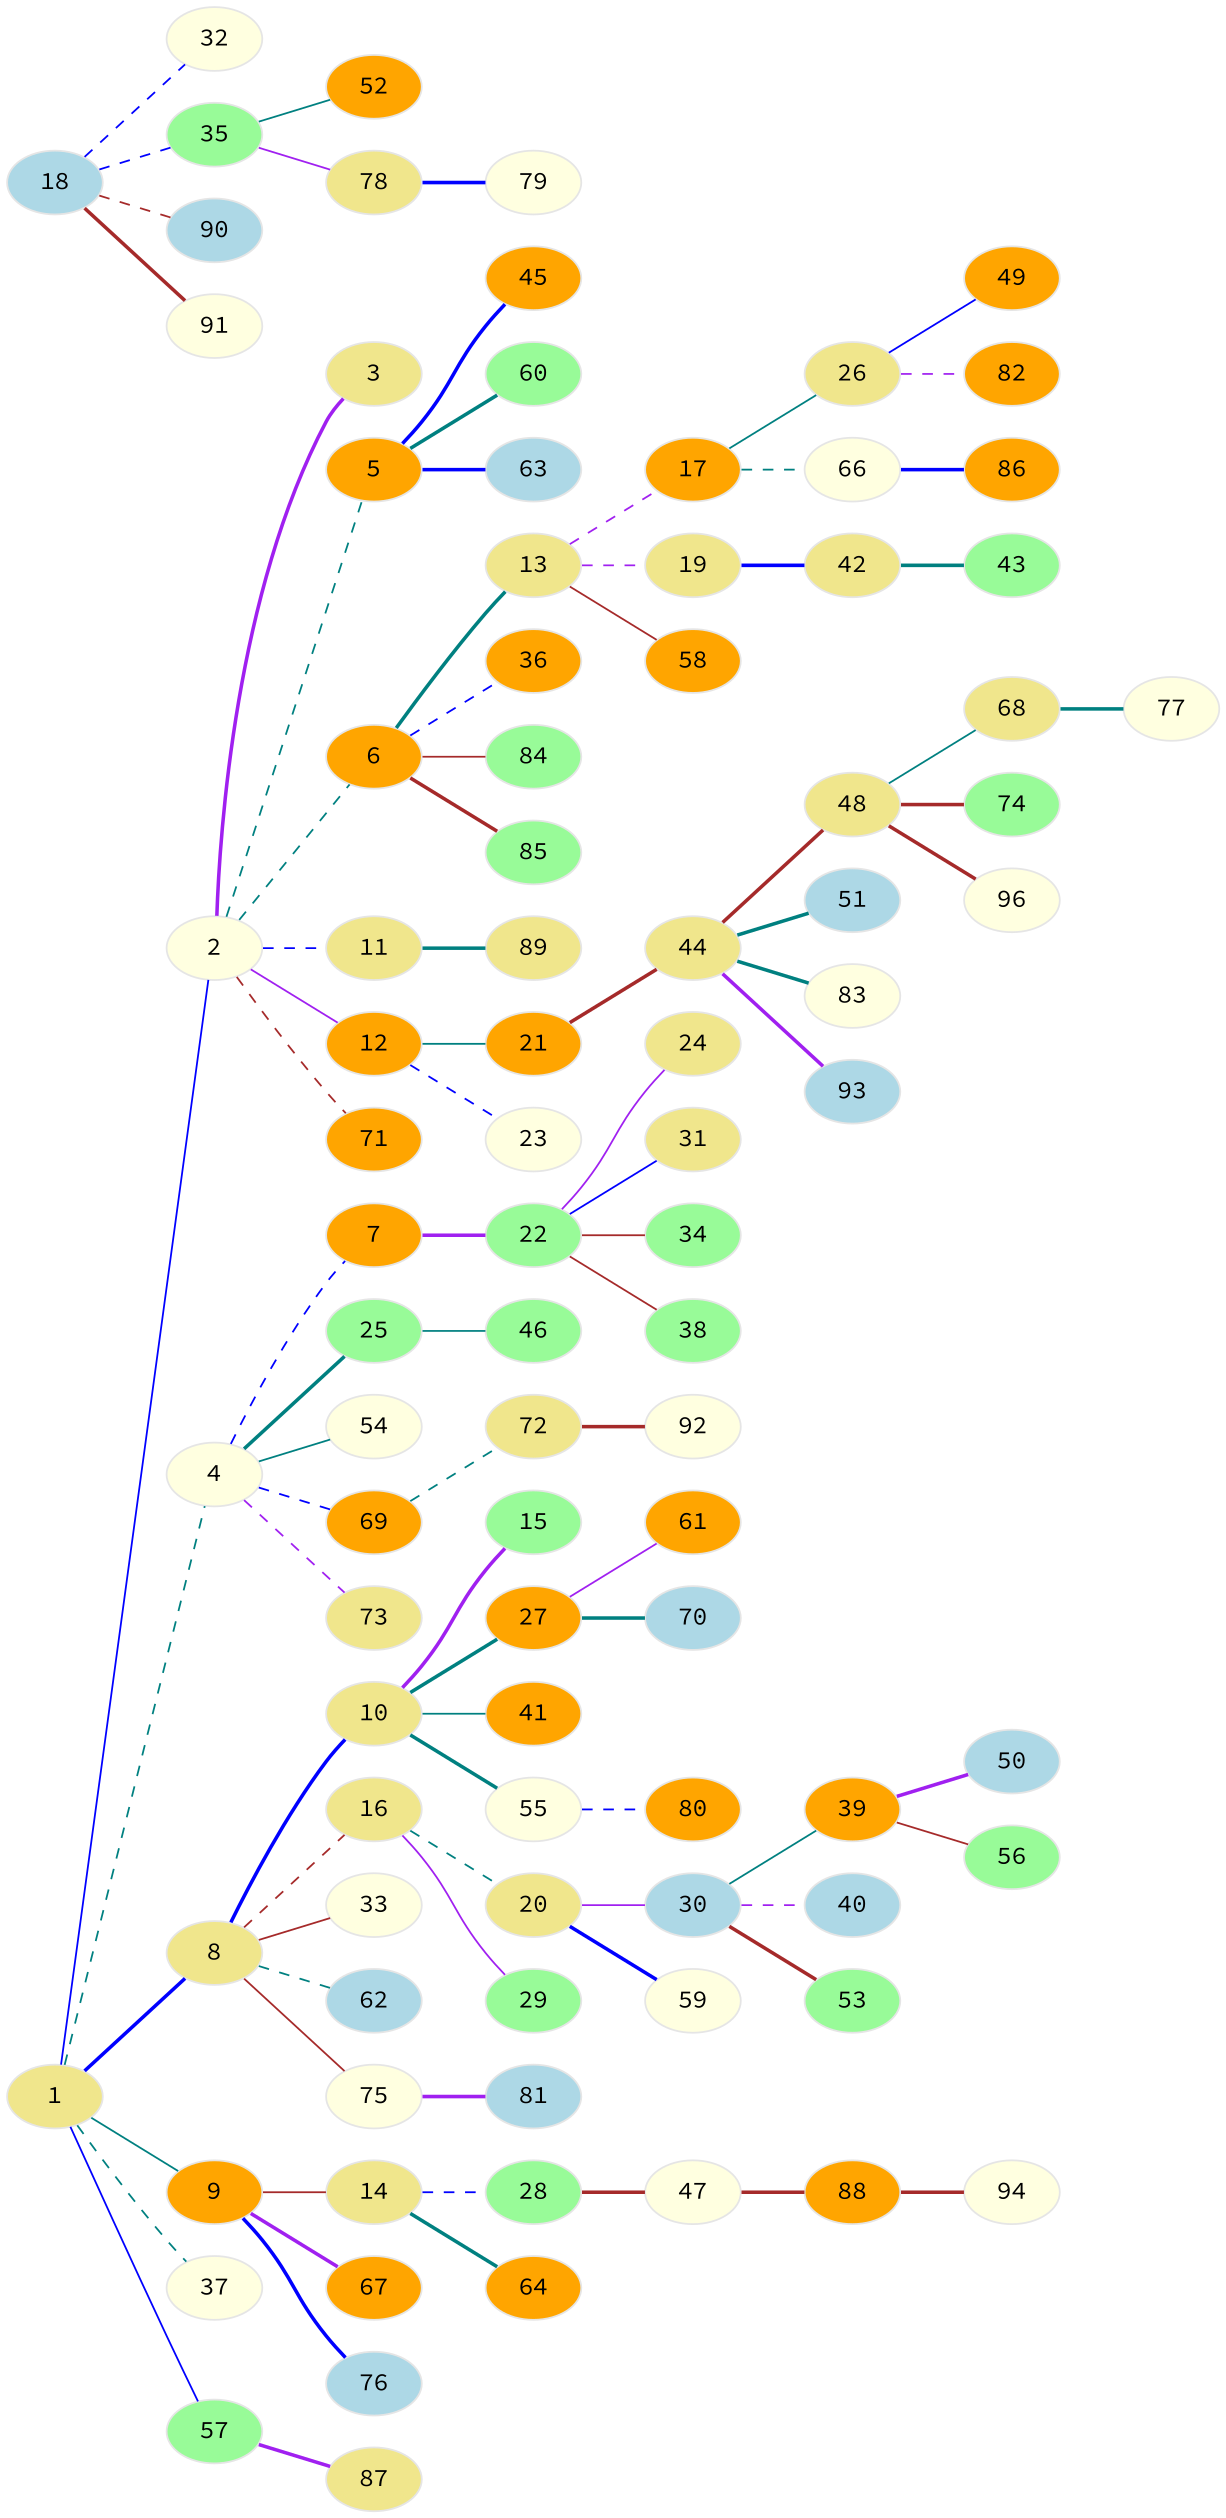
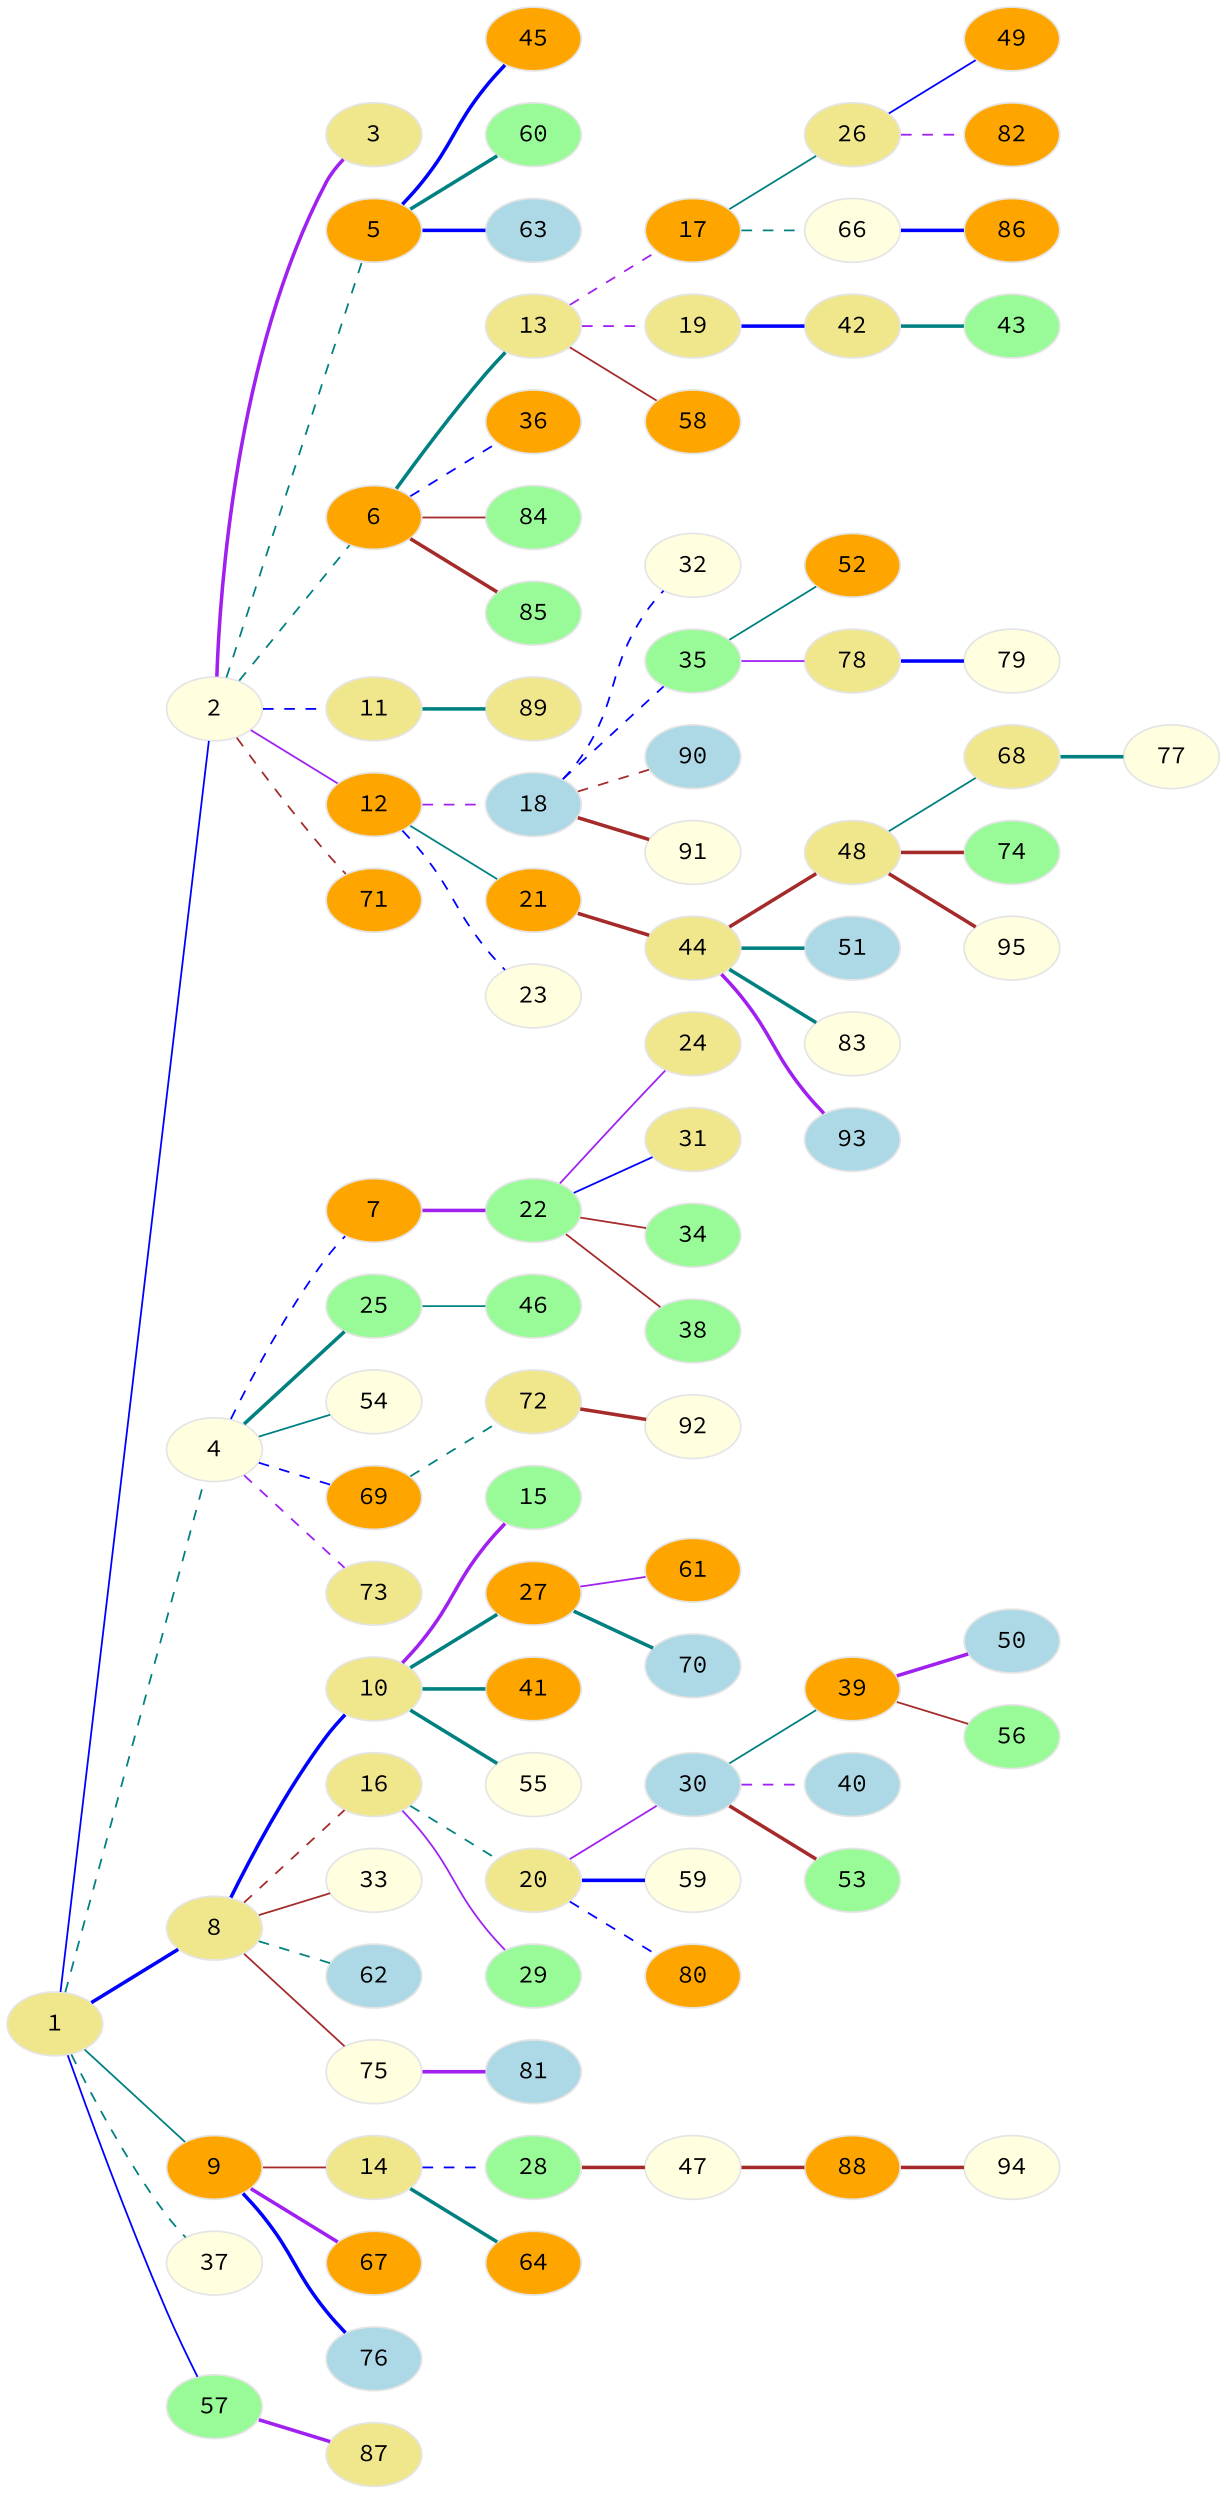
none -> (454, 805)
(1012, 900) -> (1012, 948)
(454, 1714) -> (454, 1689)
(613, 1809) -> (613, 1928)
